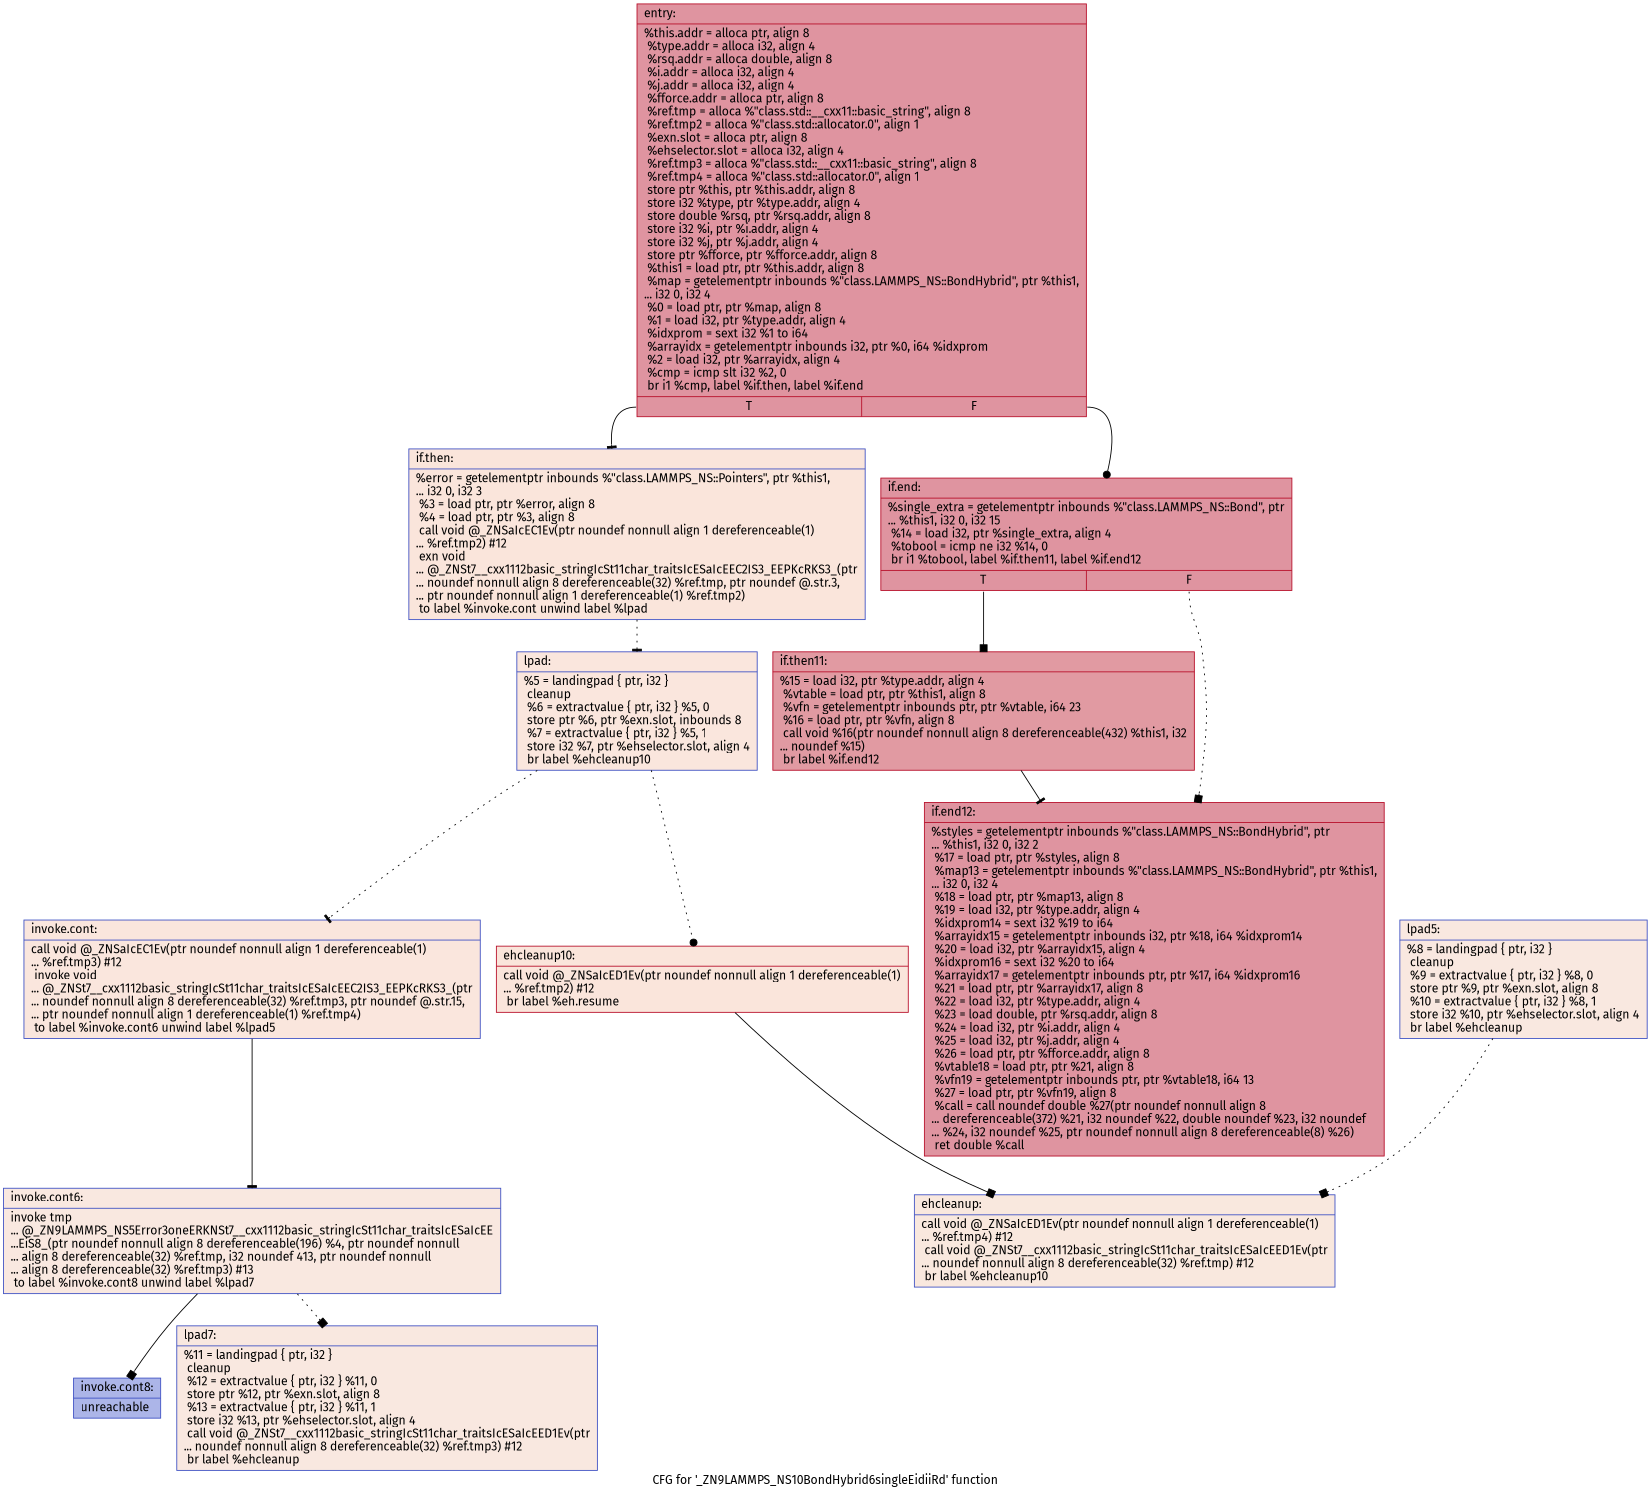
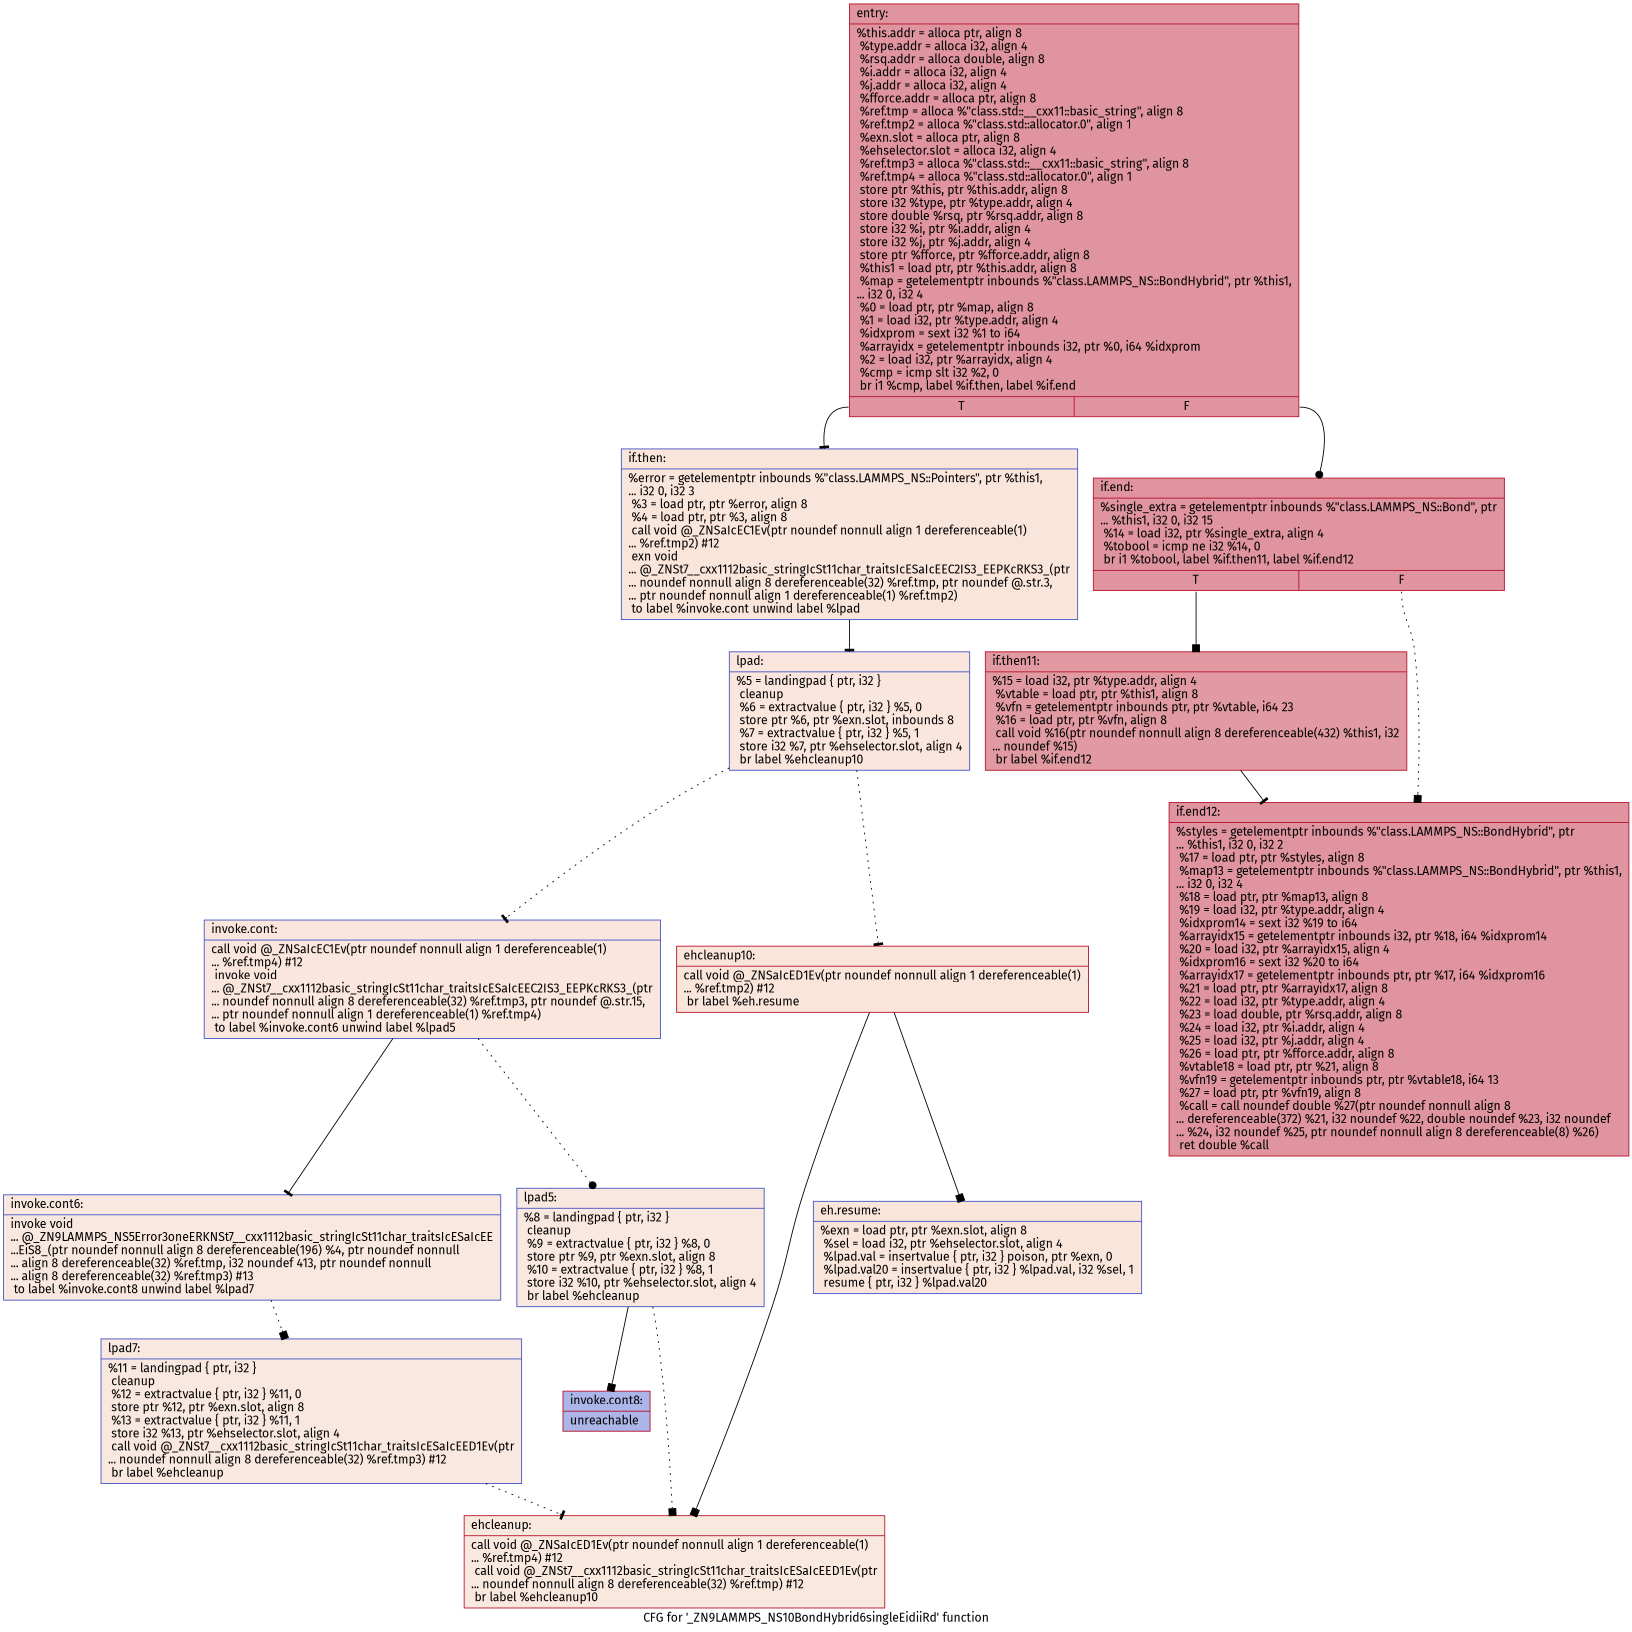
(637, 634) -> (849, 634)
(672, 855) -> (867, 856)
(77, 963) -> (257, 963)
none -> (534, 1111)
(41, 1218) -> (42, 1224)
(1125, 1241) -> (674, 1562)
none -> (978, 1247)
(164, 1331) -> (620, 1345)
(117, 1398) -> (607, 1411)
none -> (523, 1499)
